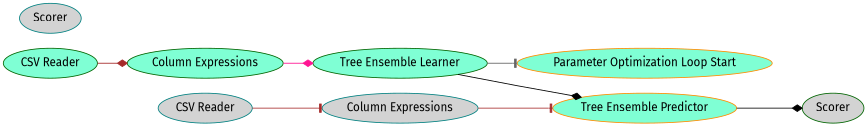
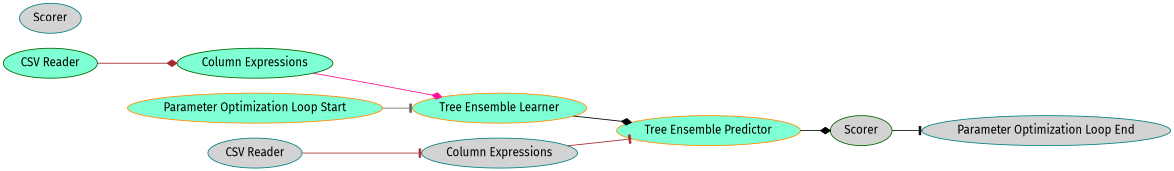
(400, 63) -> (500, 108)
(500, 63) -> (395, 108)
none -> (1046, 131)
